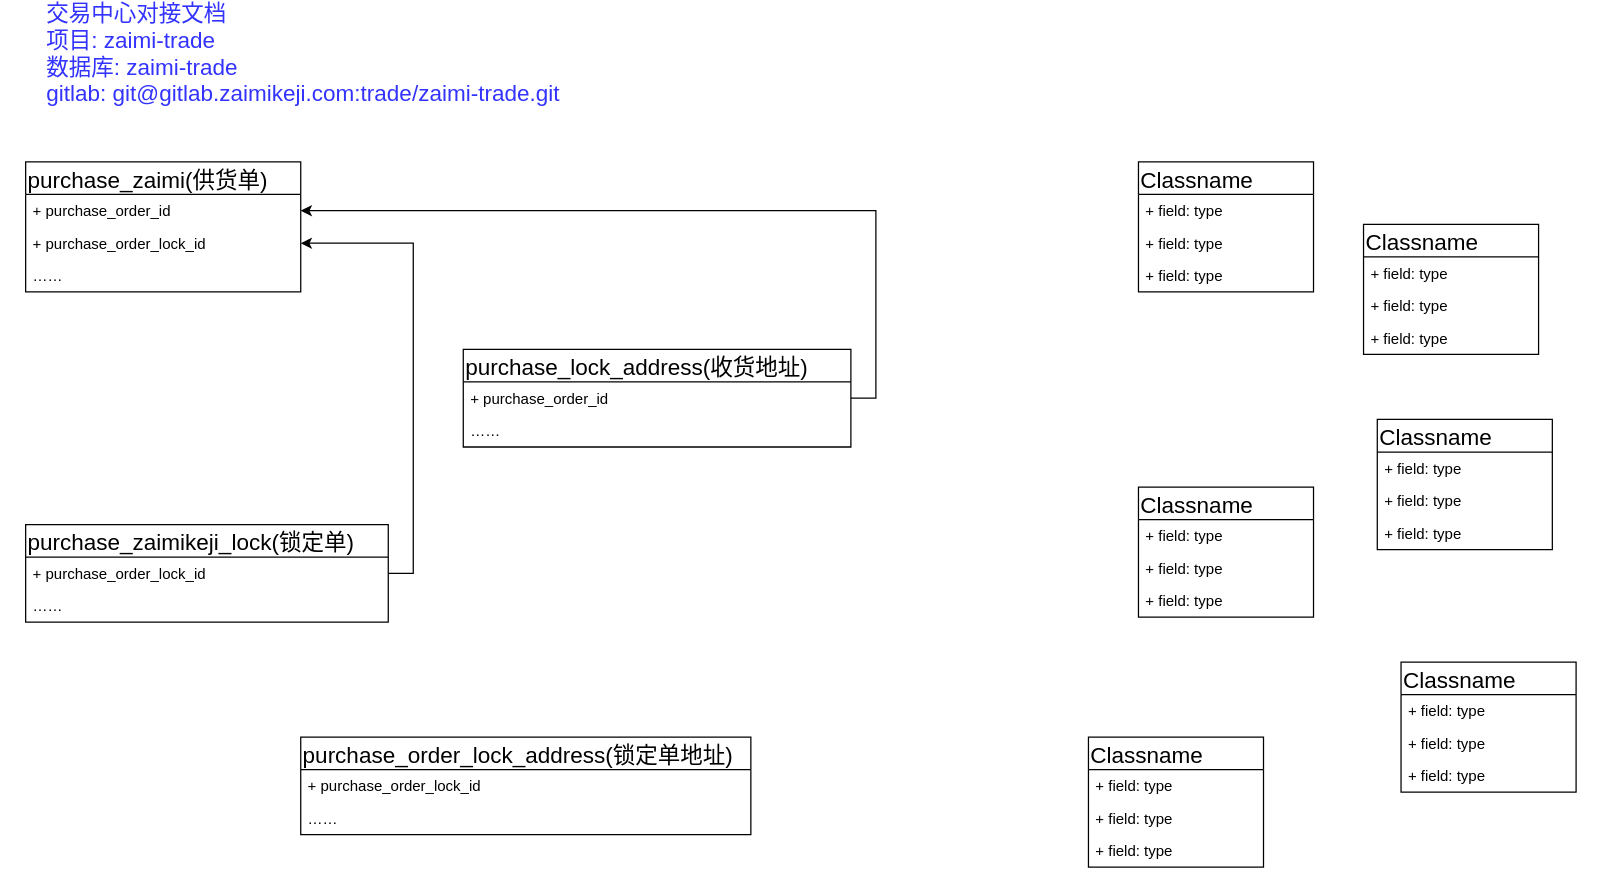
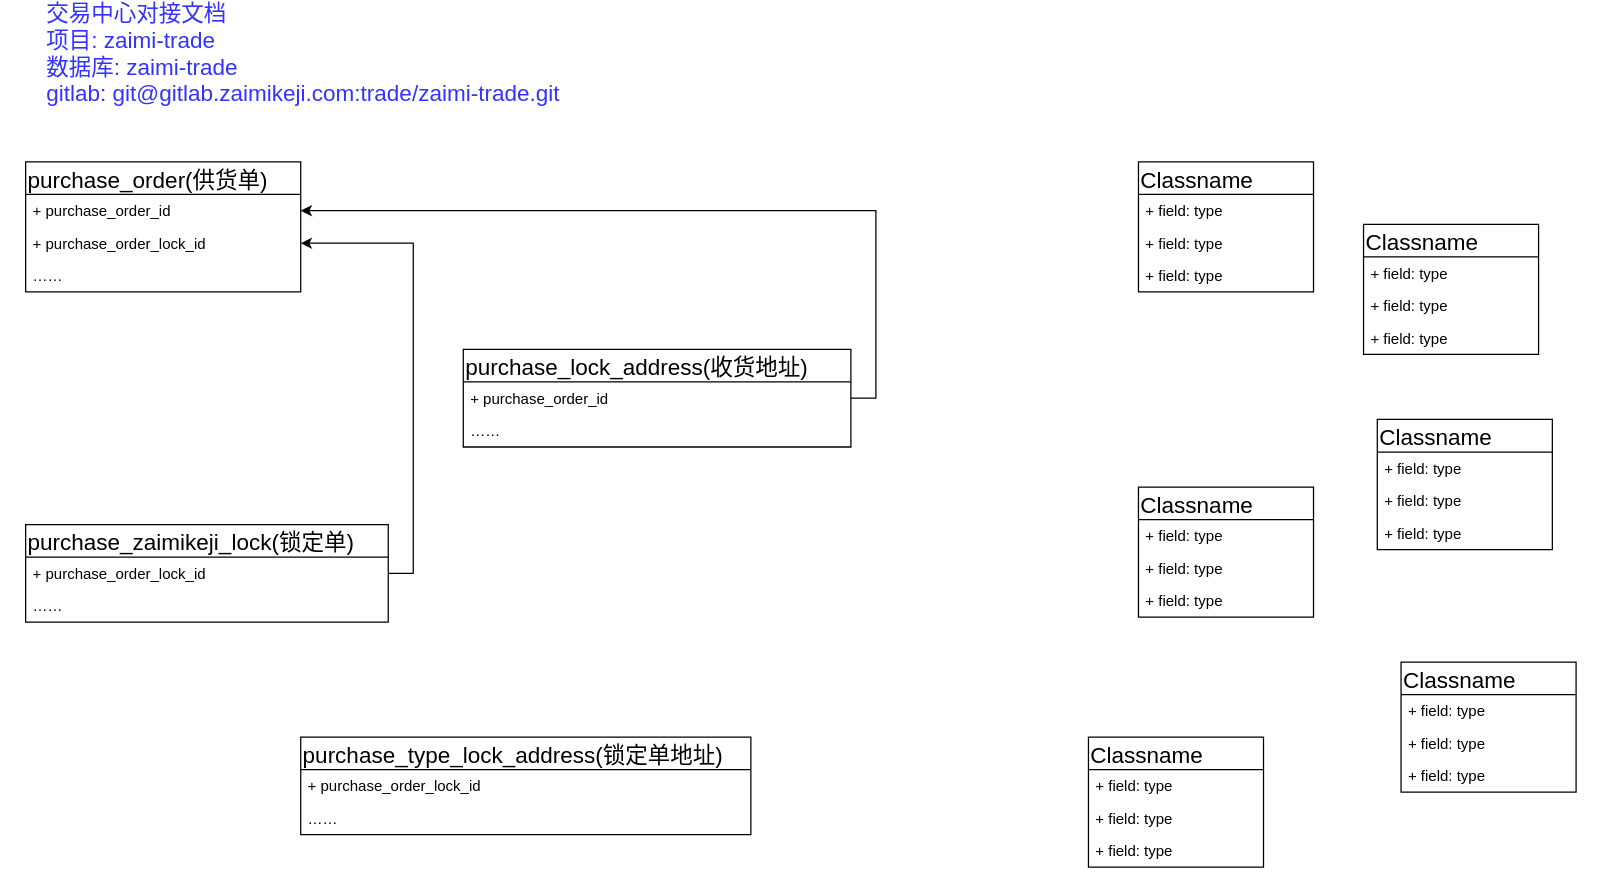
(156, 180) -> (162, 180)
(539, 755) -> (532, 755)
